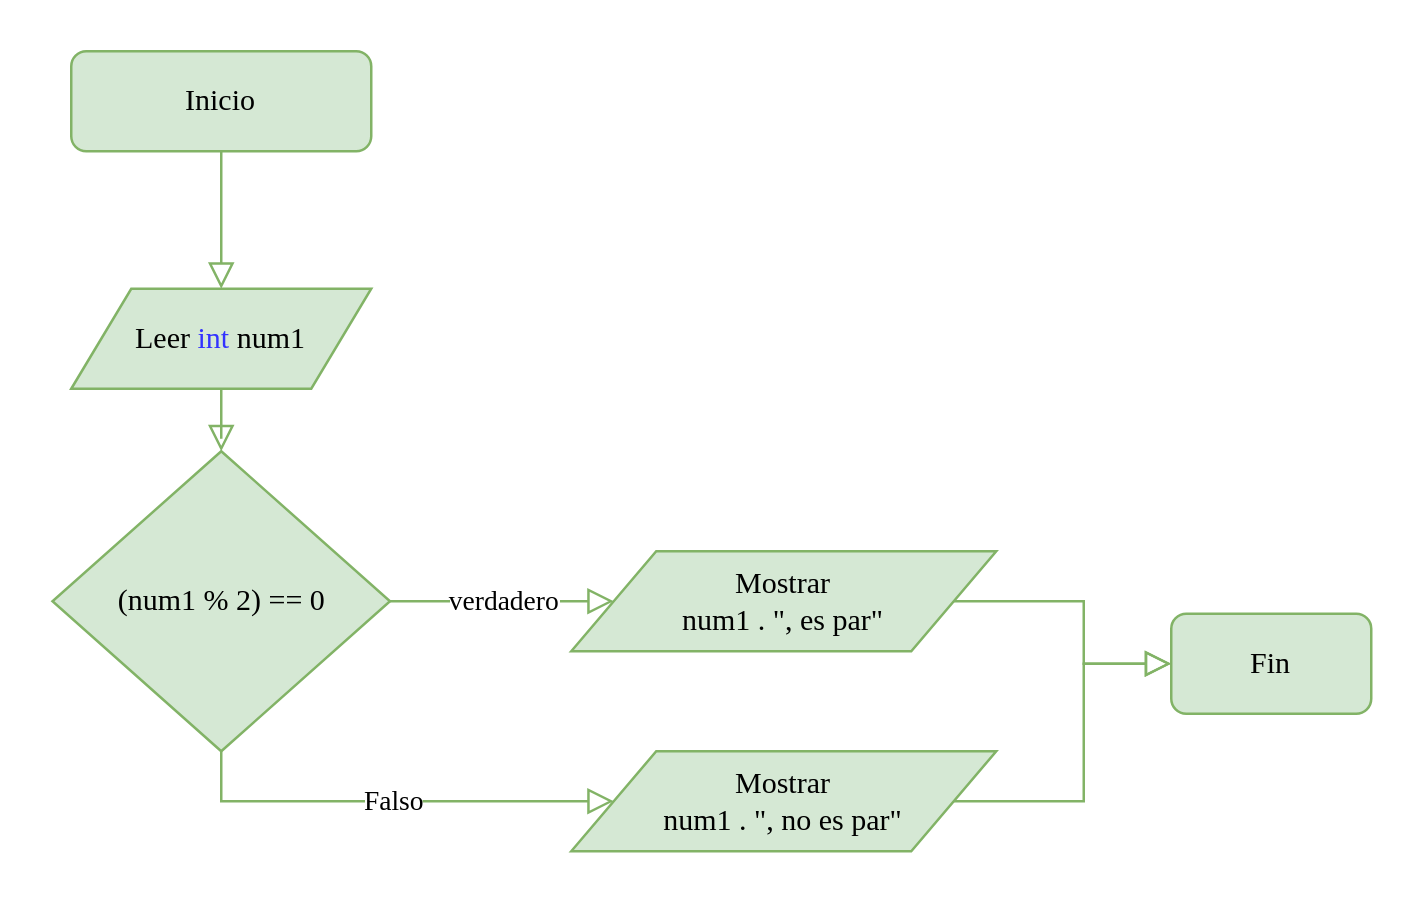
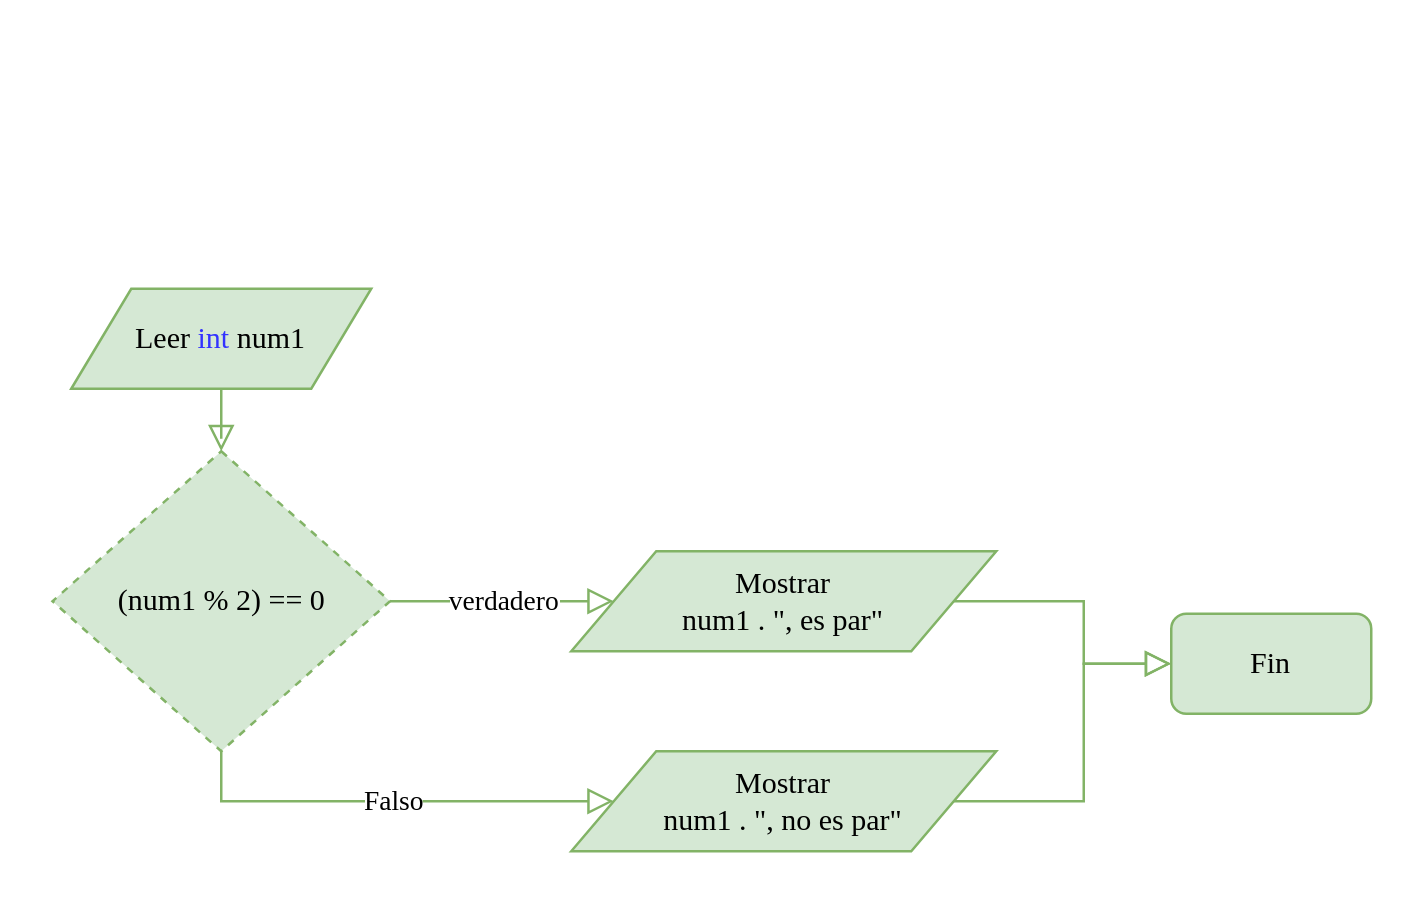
(221, 101) -> none
(221, 207) -> none
(221, 601) -> (221, 601)
